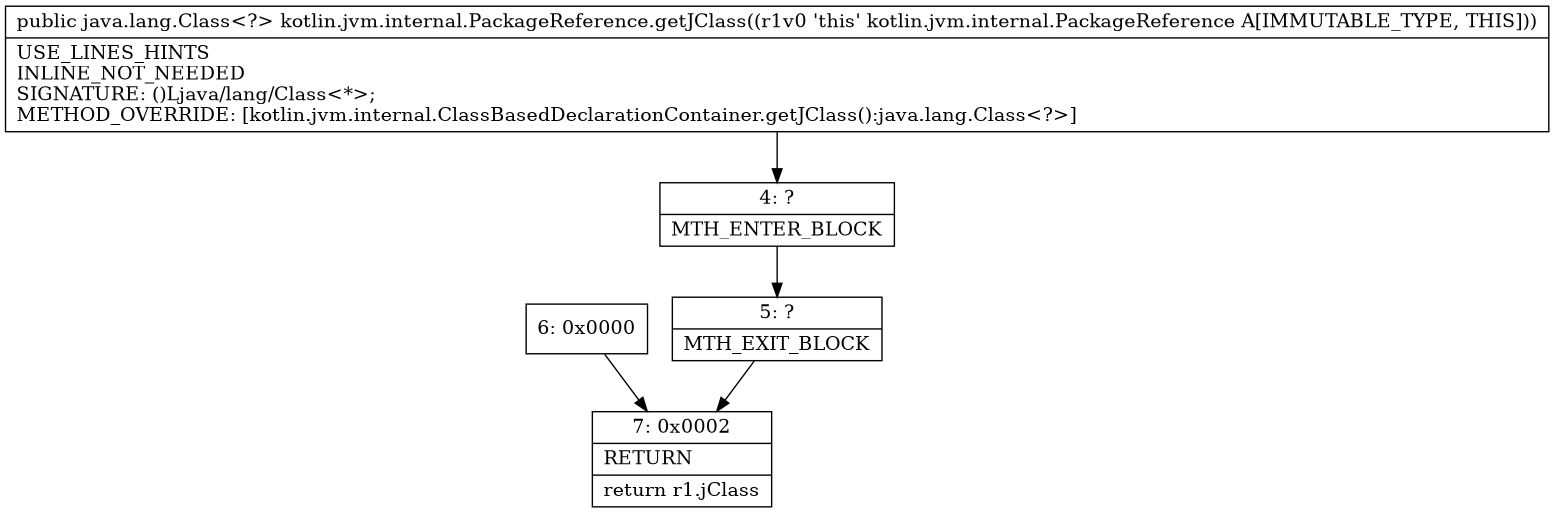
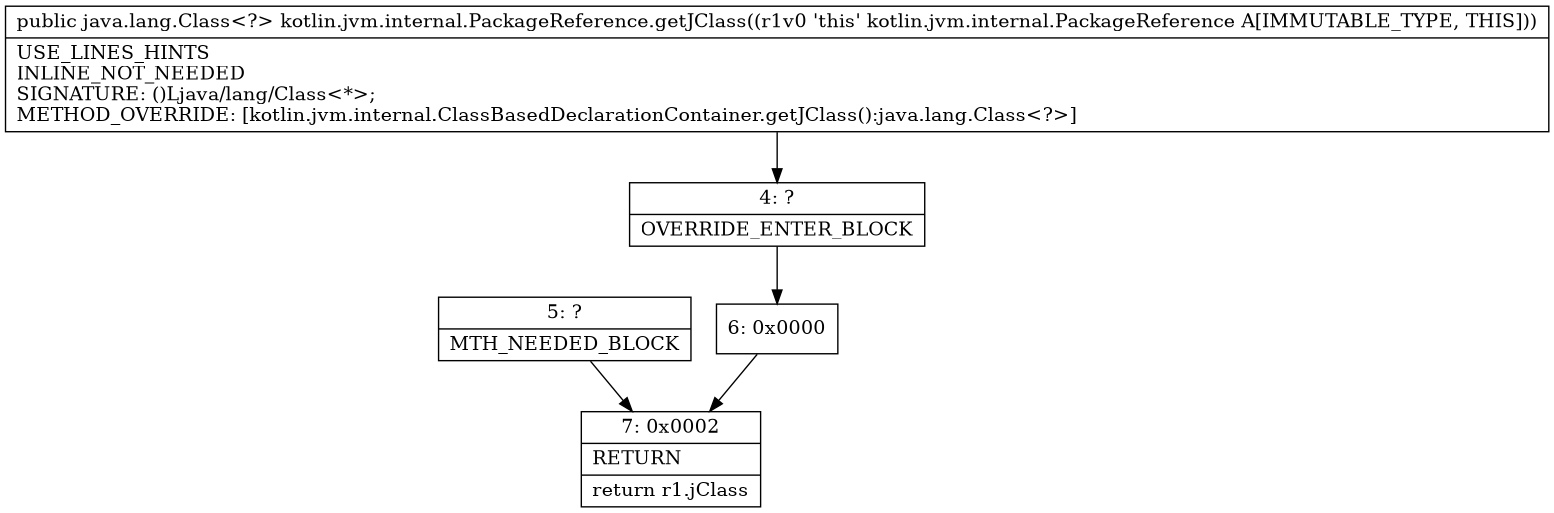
(777, 230) -> (777, 230)
(777, 265) -> (777, 268)
(777, 344) -> (565, 344)
